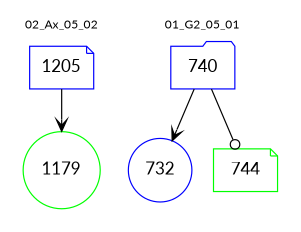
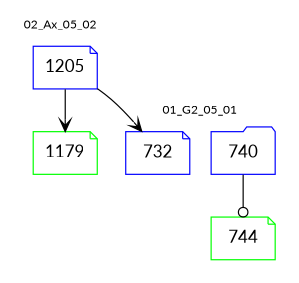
(186, 109) -> (124, 111)
(62, 170) -> (65, 153)
(160, 170) -> (158, 153)
